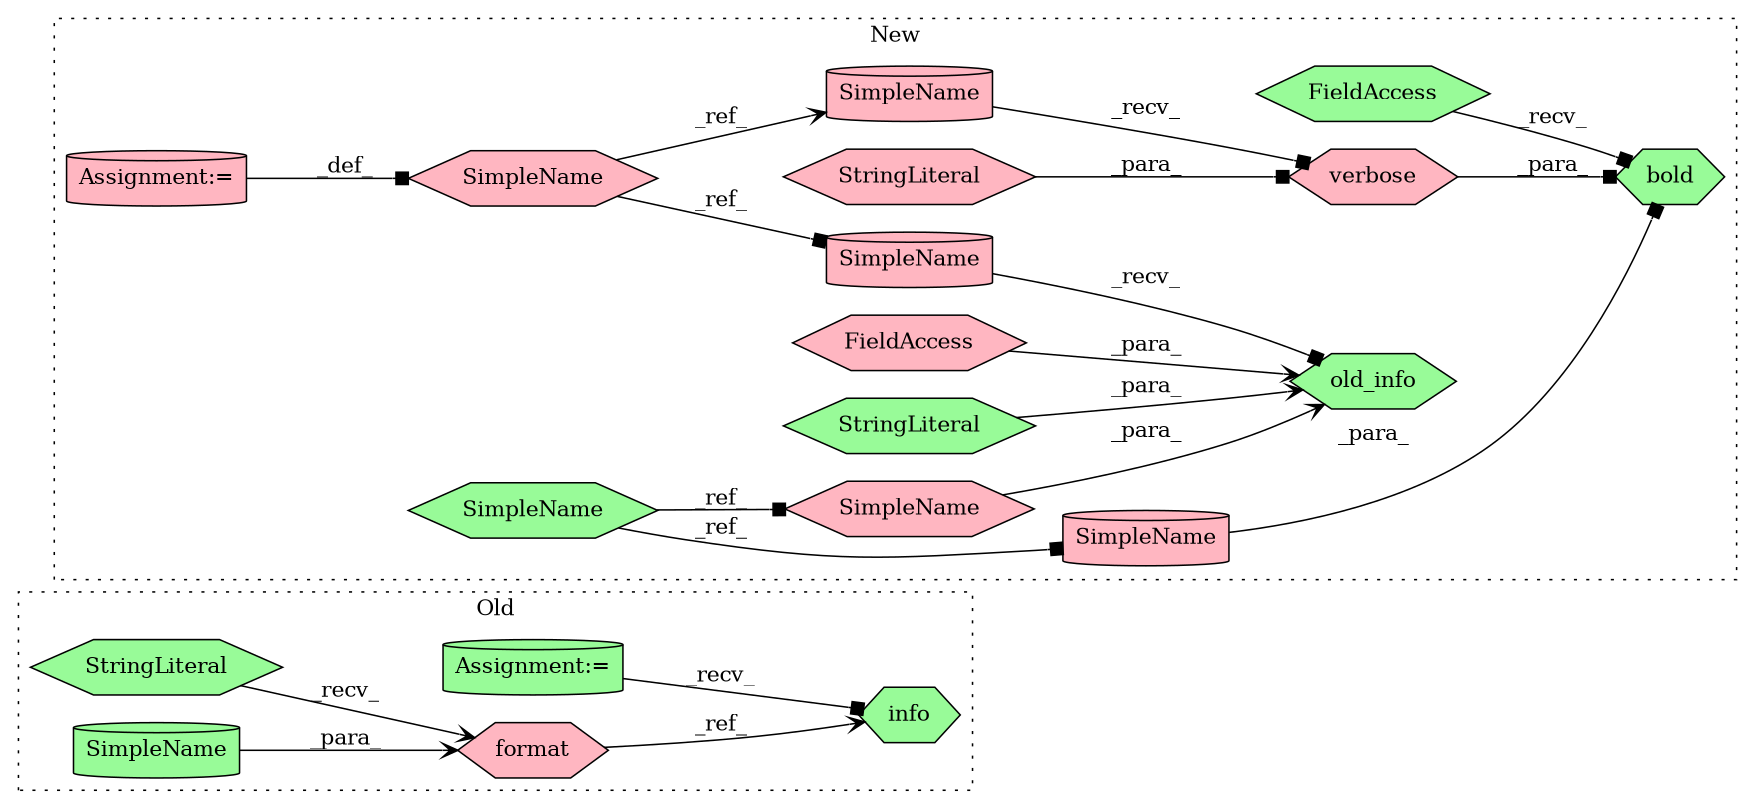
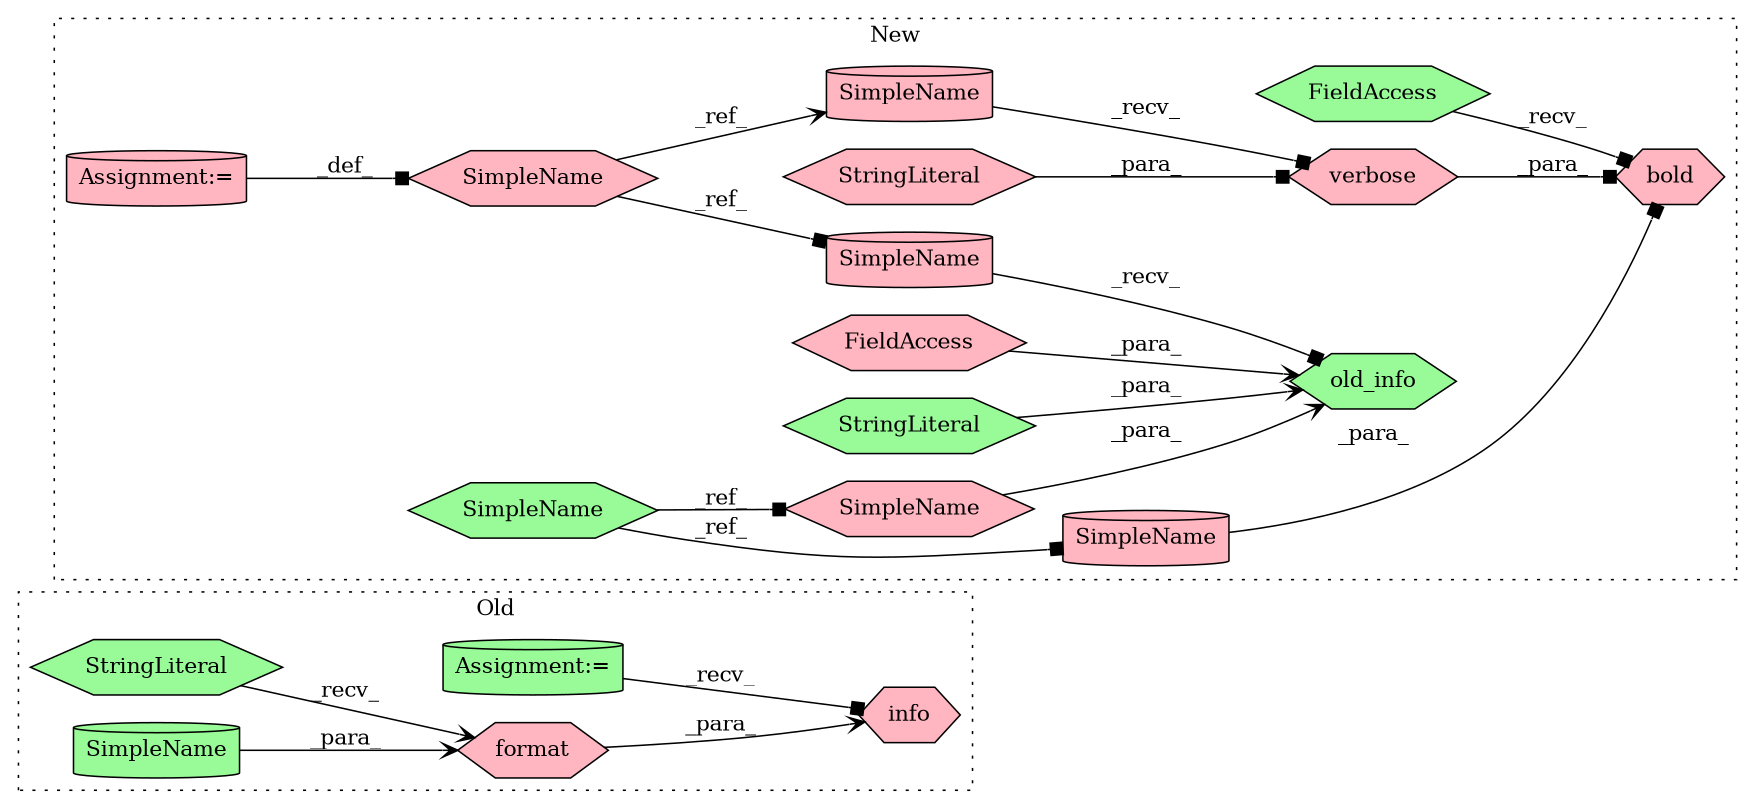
(1670, 177) -> (1670, 177)
(909, 715) -> (909, 715)
(721, 725) -> (721, 725)
